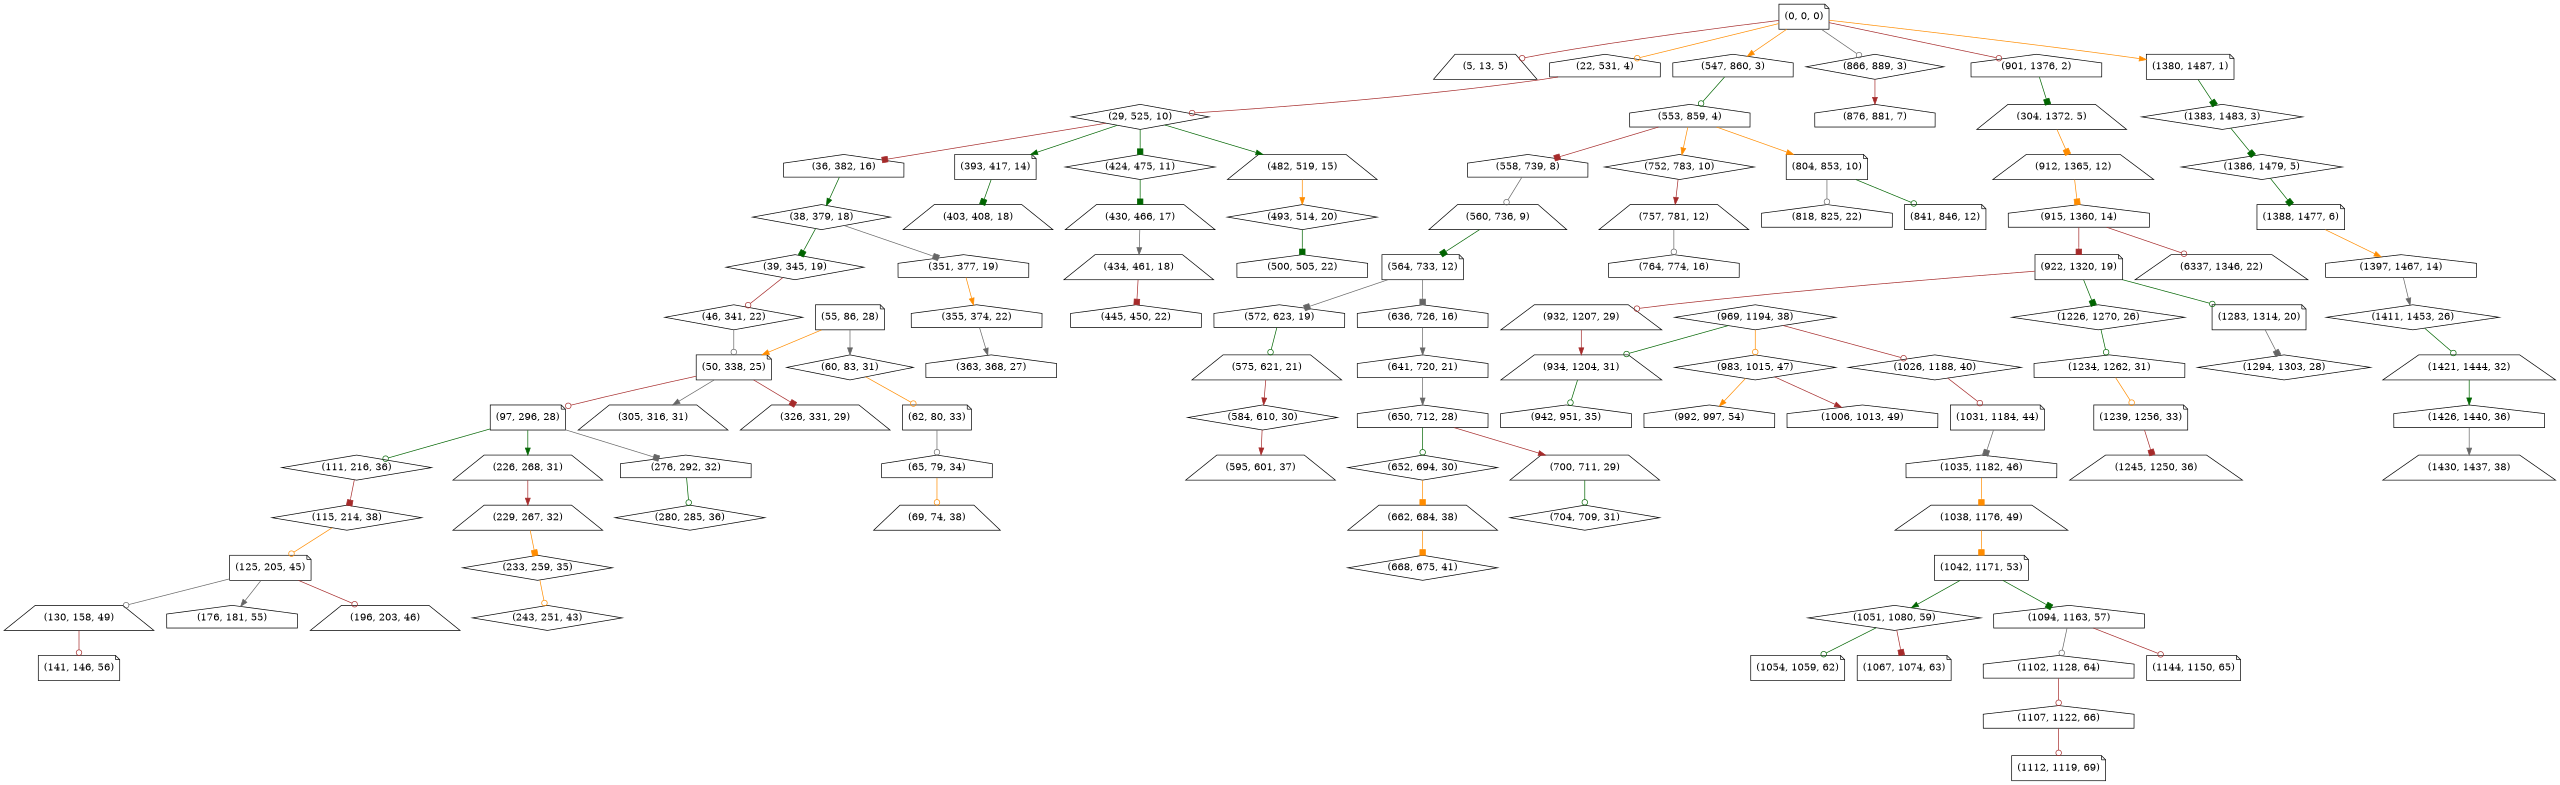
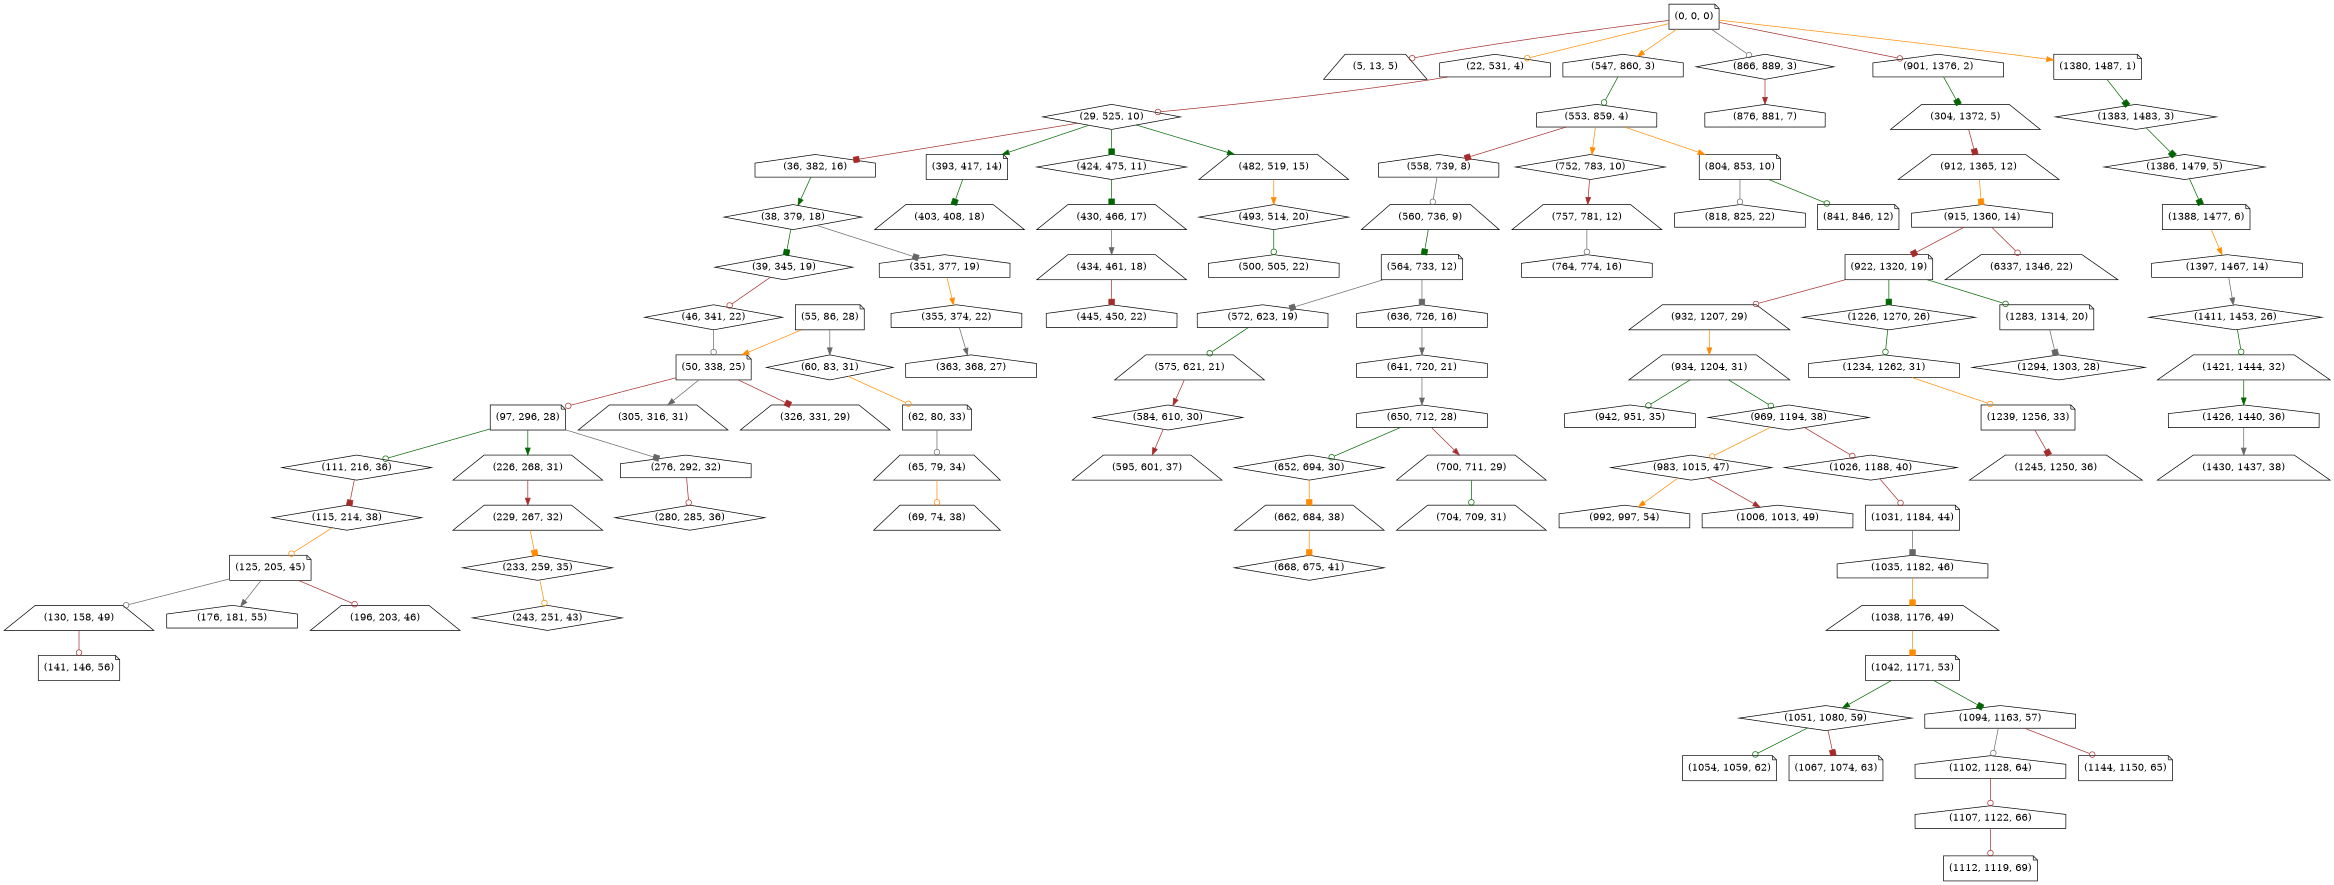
(2061, 139) -> (1971, 139)
(1302, 239) -> (1274, 239)
(1581, 339) -> (1709, 339)
(1679, 339) -> (1748, 392)
(937, 468) -> (937, 468)
(688, 489) -> (688, 489)
(1585, 518) -> (1471, 518)
